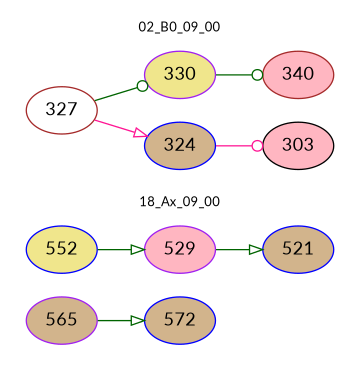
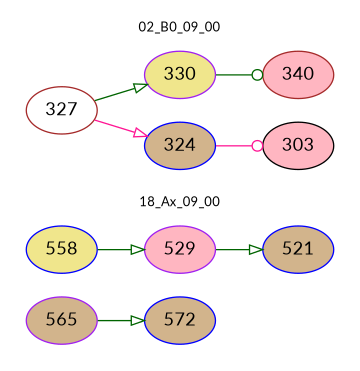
(116, 94) -> (115, 95)
(62, 250) -> (62, 250)
